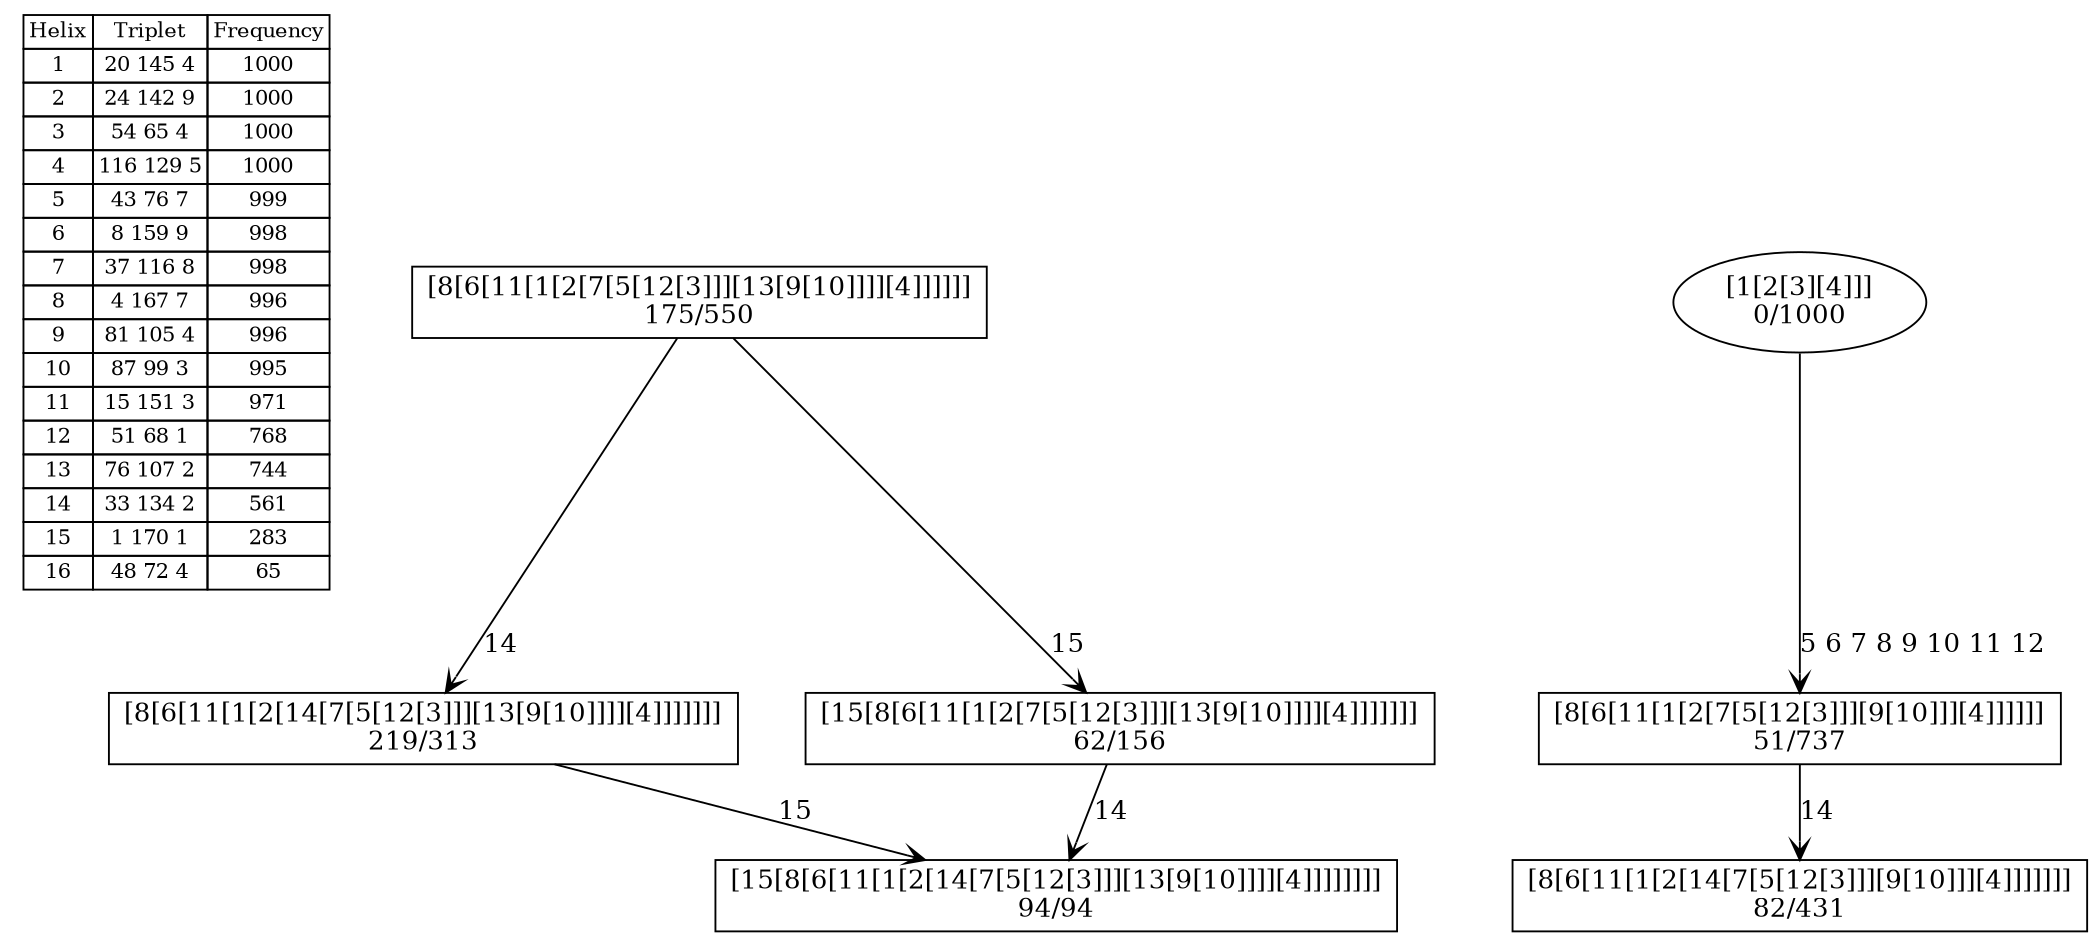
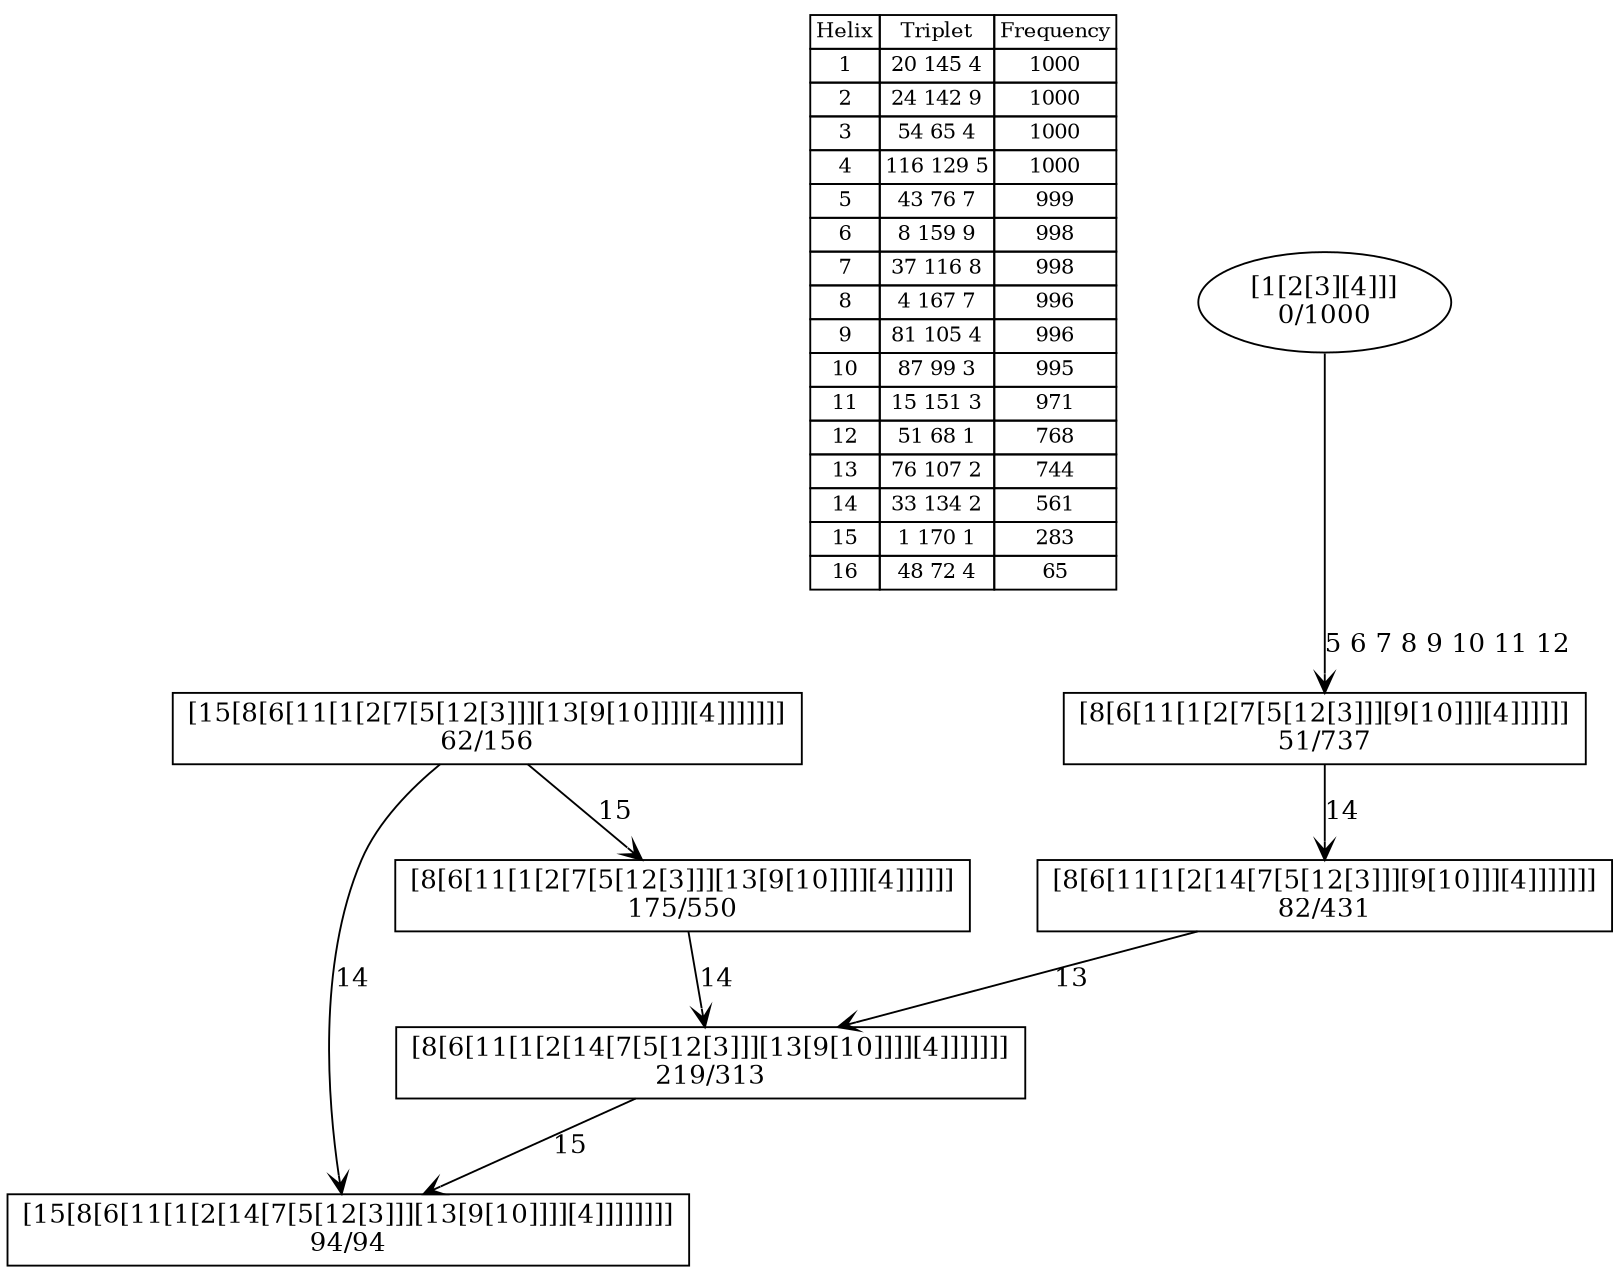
(903, 509) -> (578, 806)
none -> (1027, 977)
